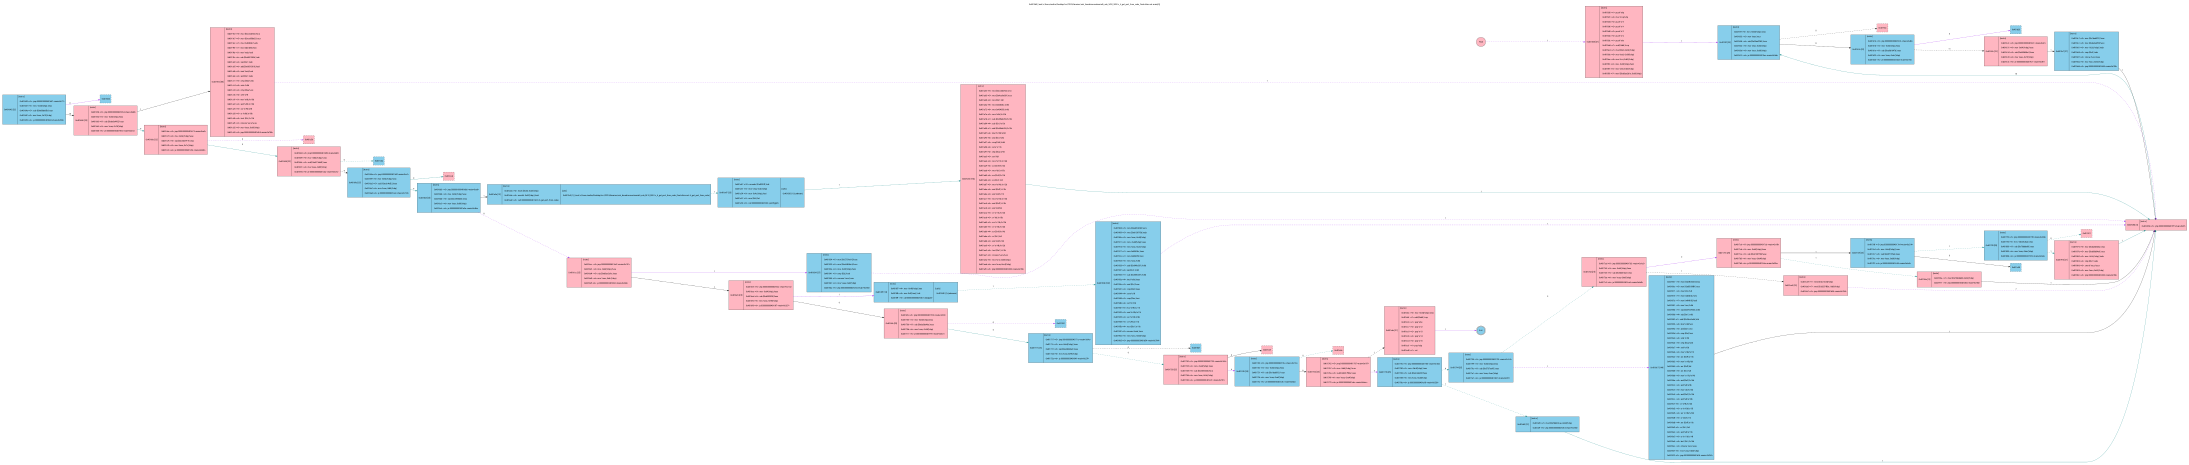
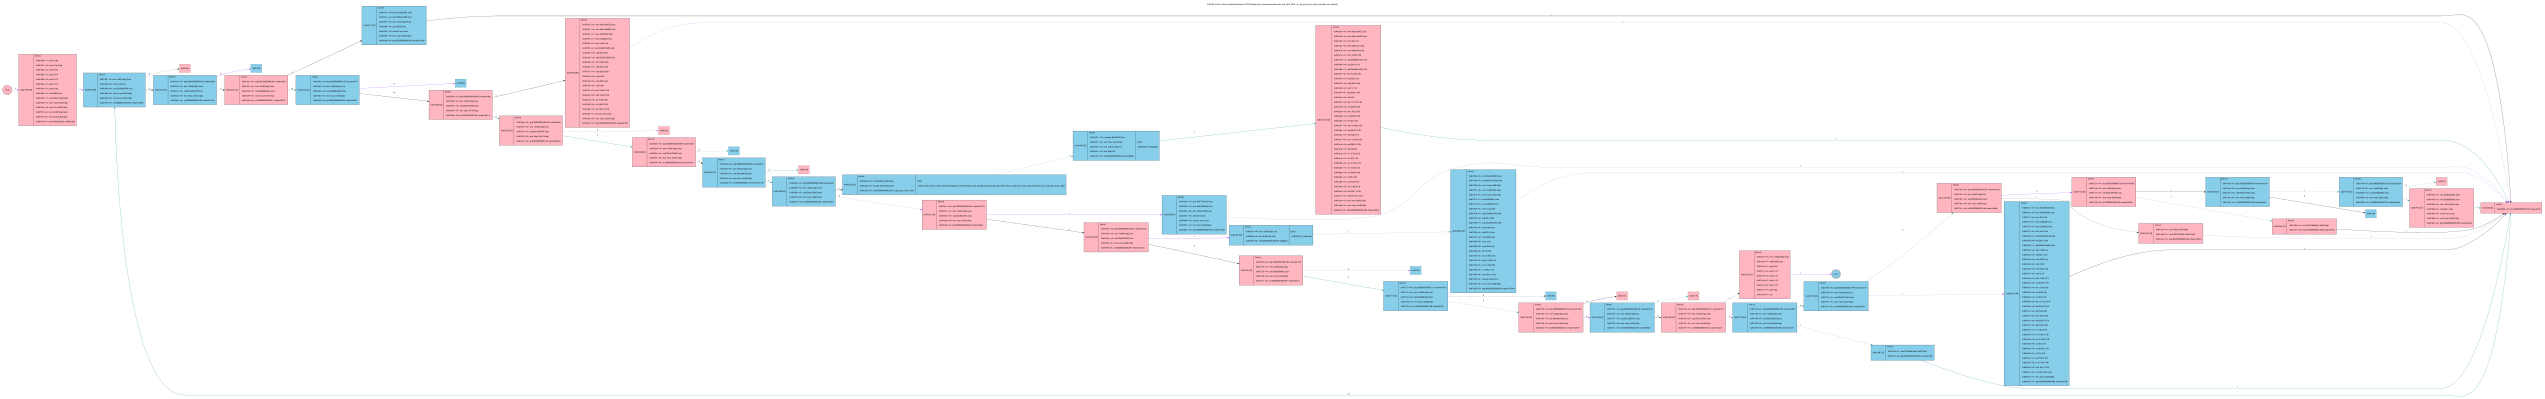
none -> (291, 90)
